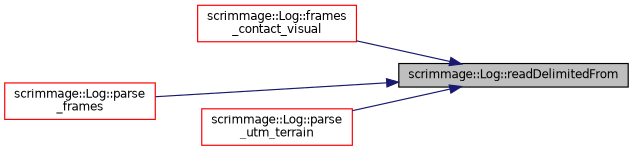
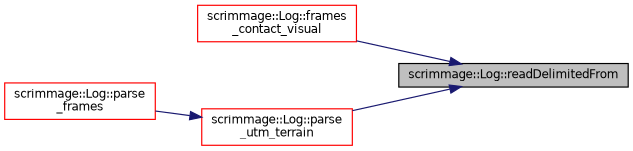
(271, 90) -> (173, 113)
